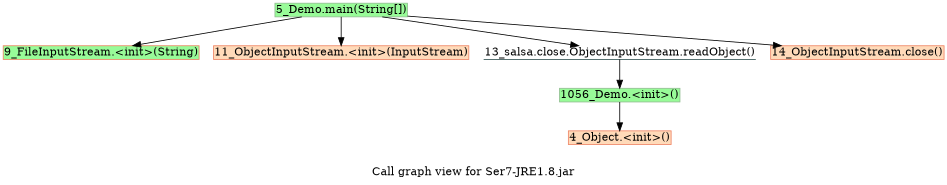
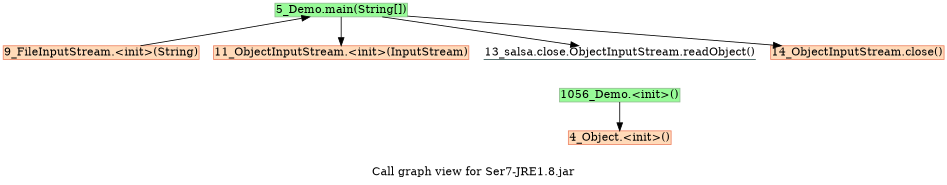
(221, 30) -> (221, 32)
(101, 53) -> (101, 53)
(620, 70) -> none
